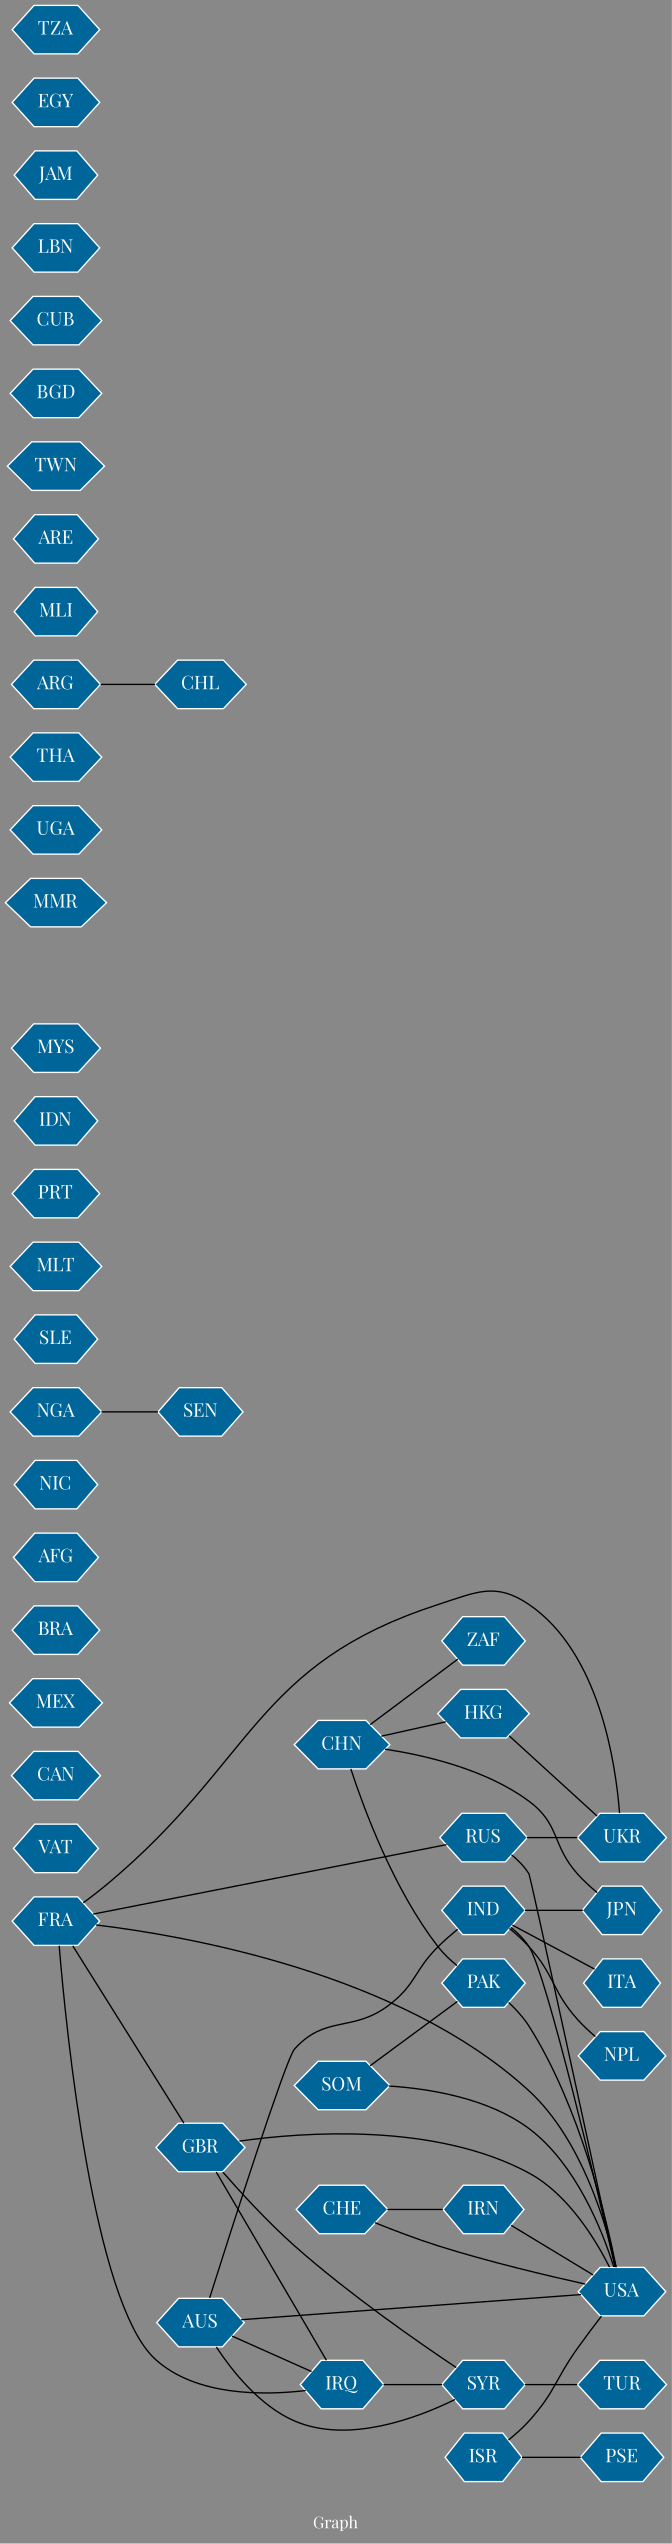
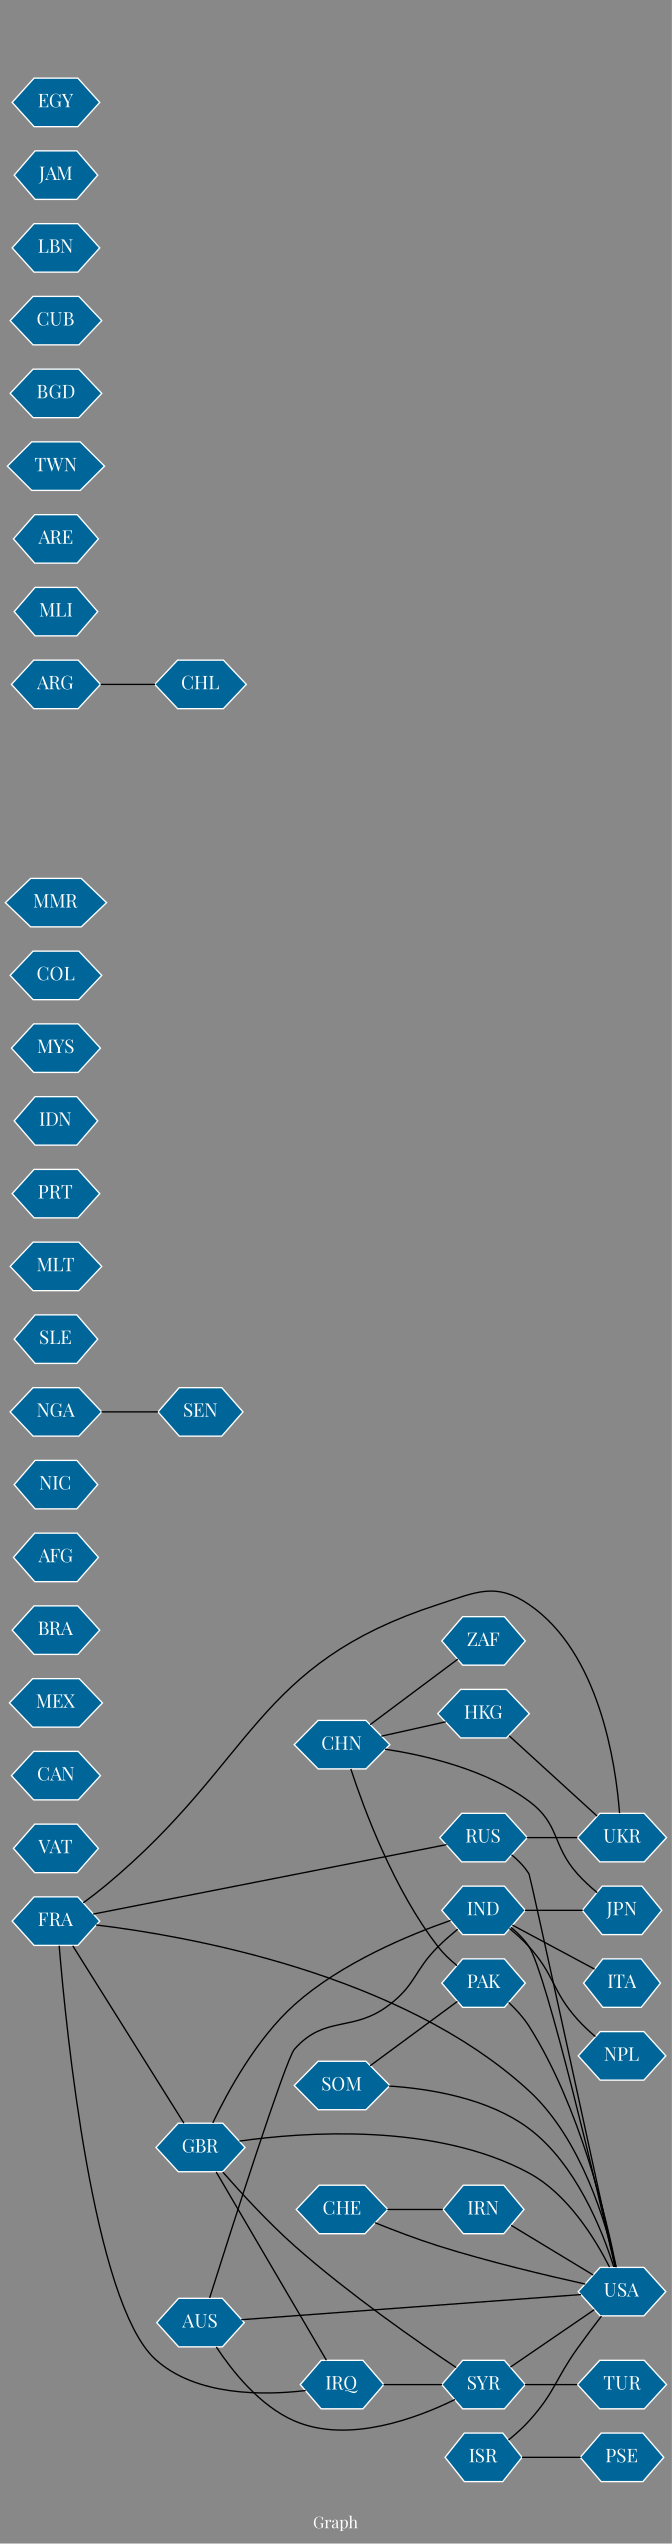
(56, 30) -> none
(56, 757) -> none
(56, 830) -> none
none -> (56, 975)
none -> (308, 1994)
none -> (552, 2338)
(272, 2354) -> none
